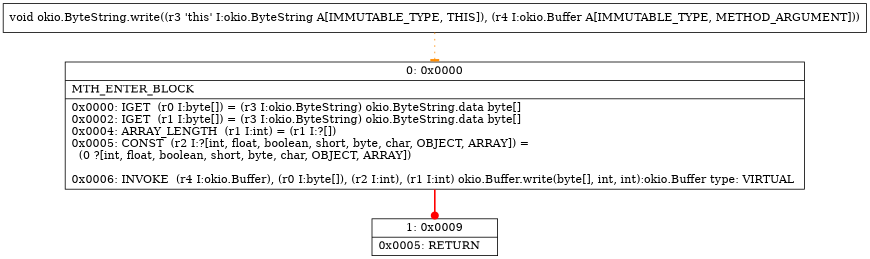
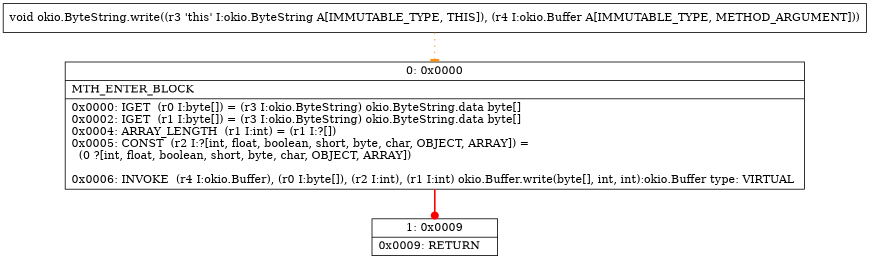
(435, 246) -> (435, 246)
